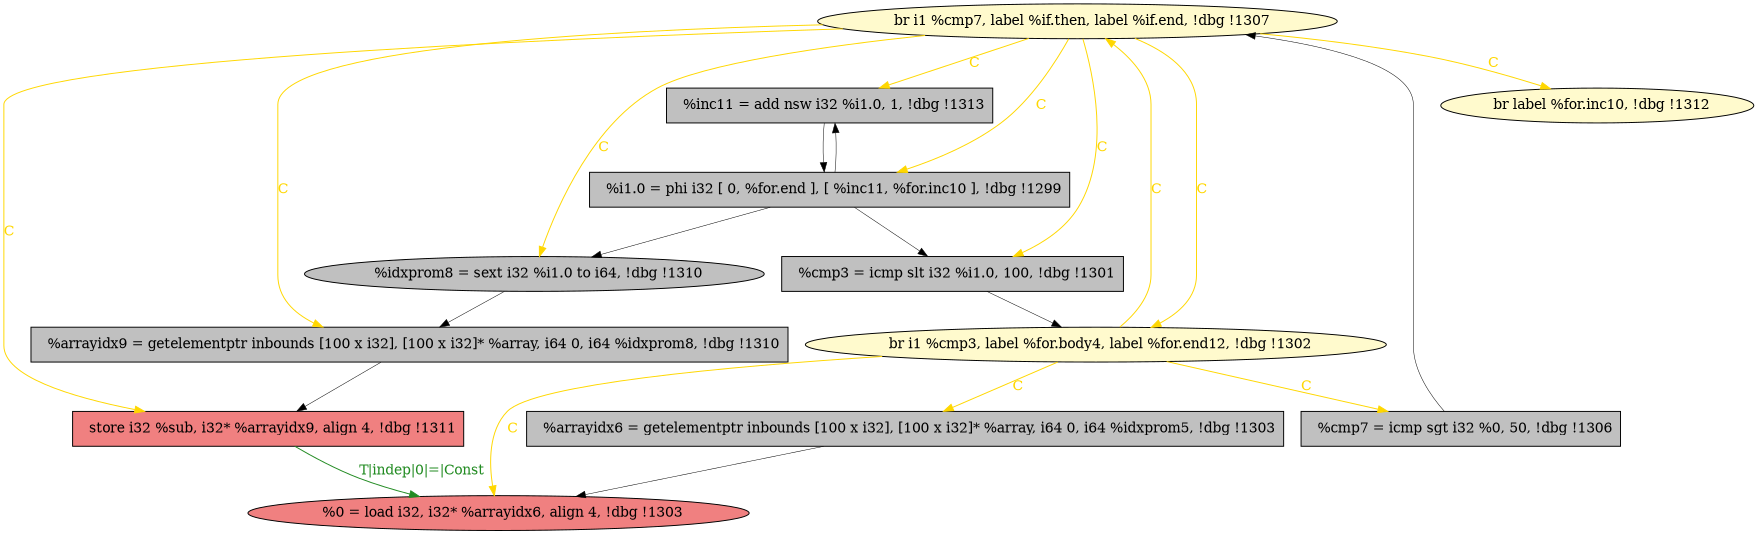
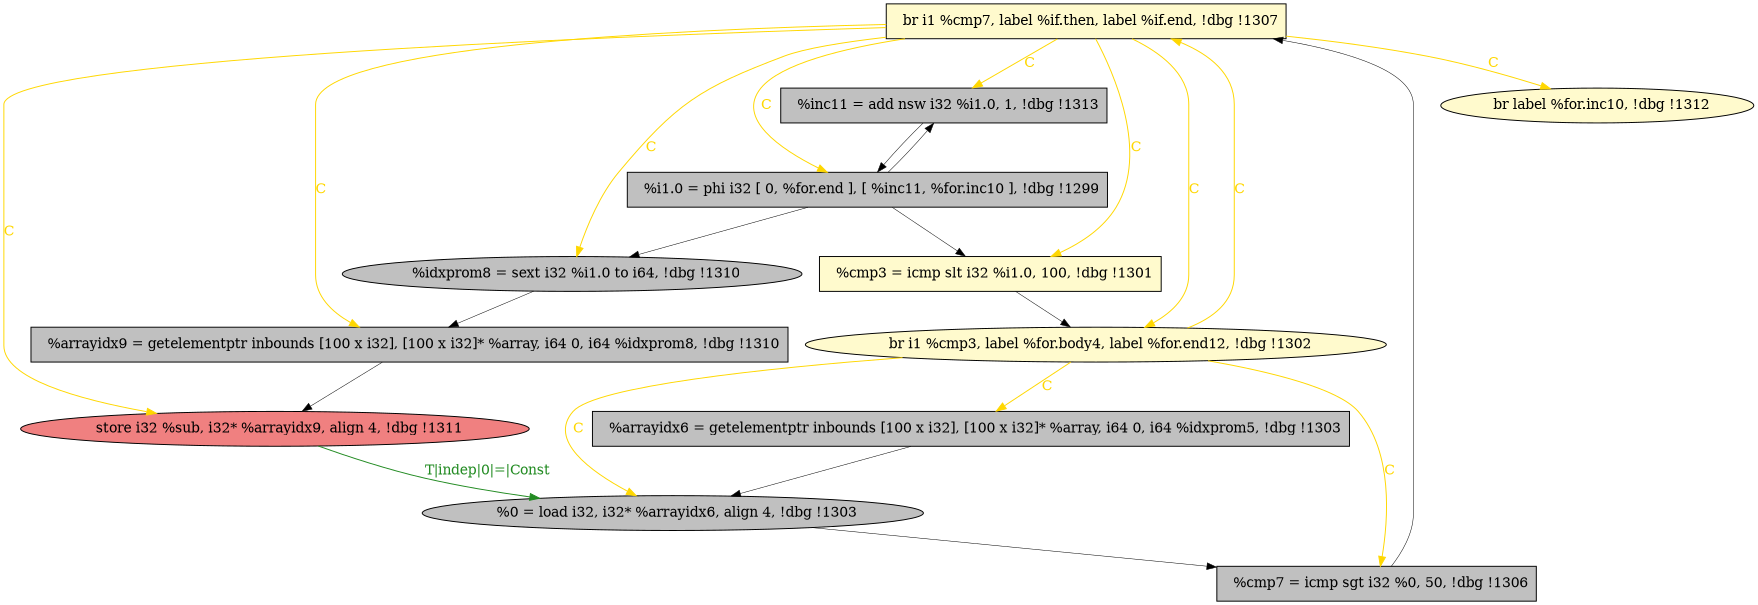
(1077, 21) -> (1086, 21)
(953, 274) -> (990, 274)
(268, 429) -> (275, 429)
(499, 513) -> (673, 513)
none -> (1009, 547)
